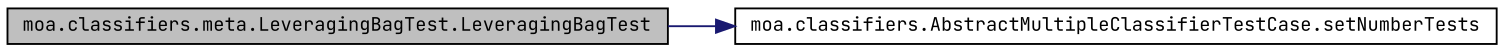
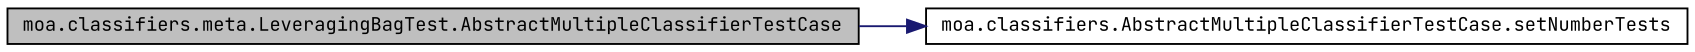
(338, 26) -> (433, 26)
